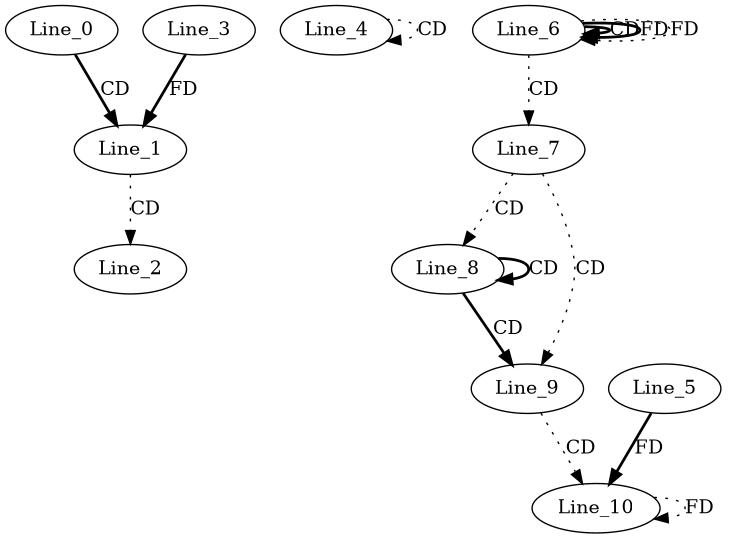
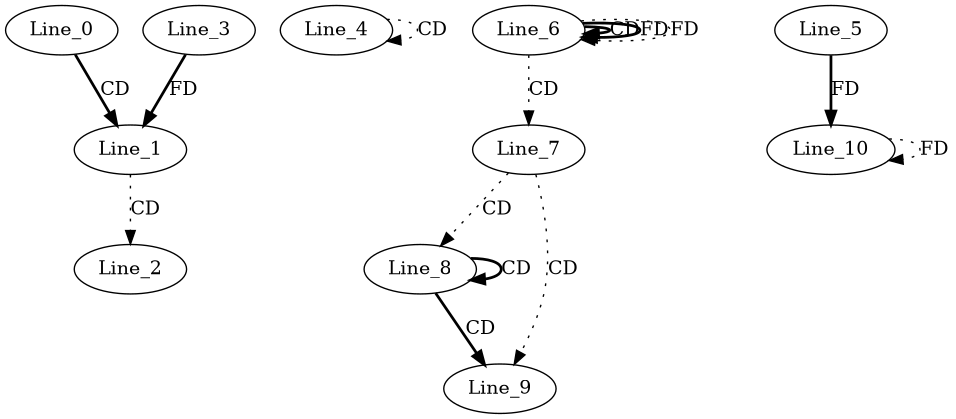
(558, 442) -> none
